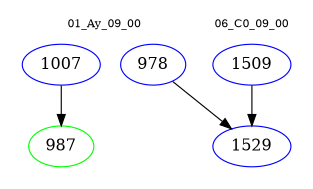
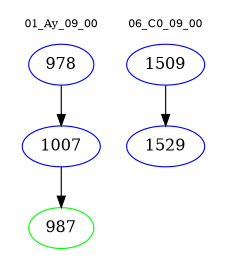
(188, 94) -> (61, 100)
